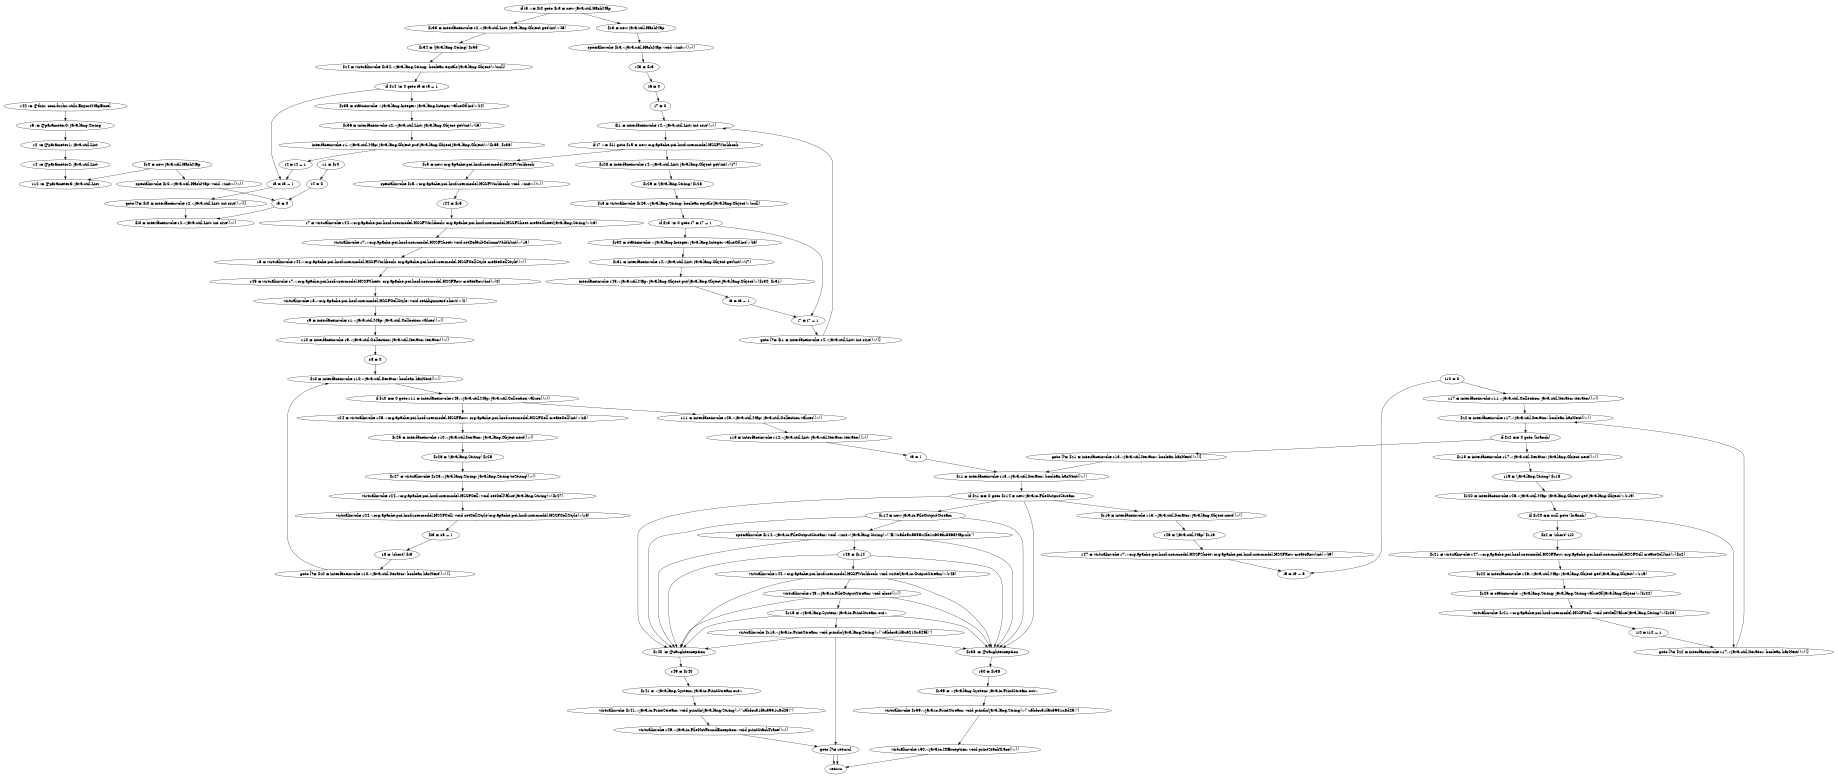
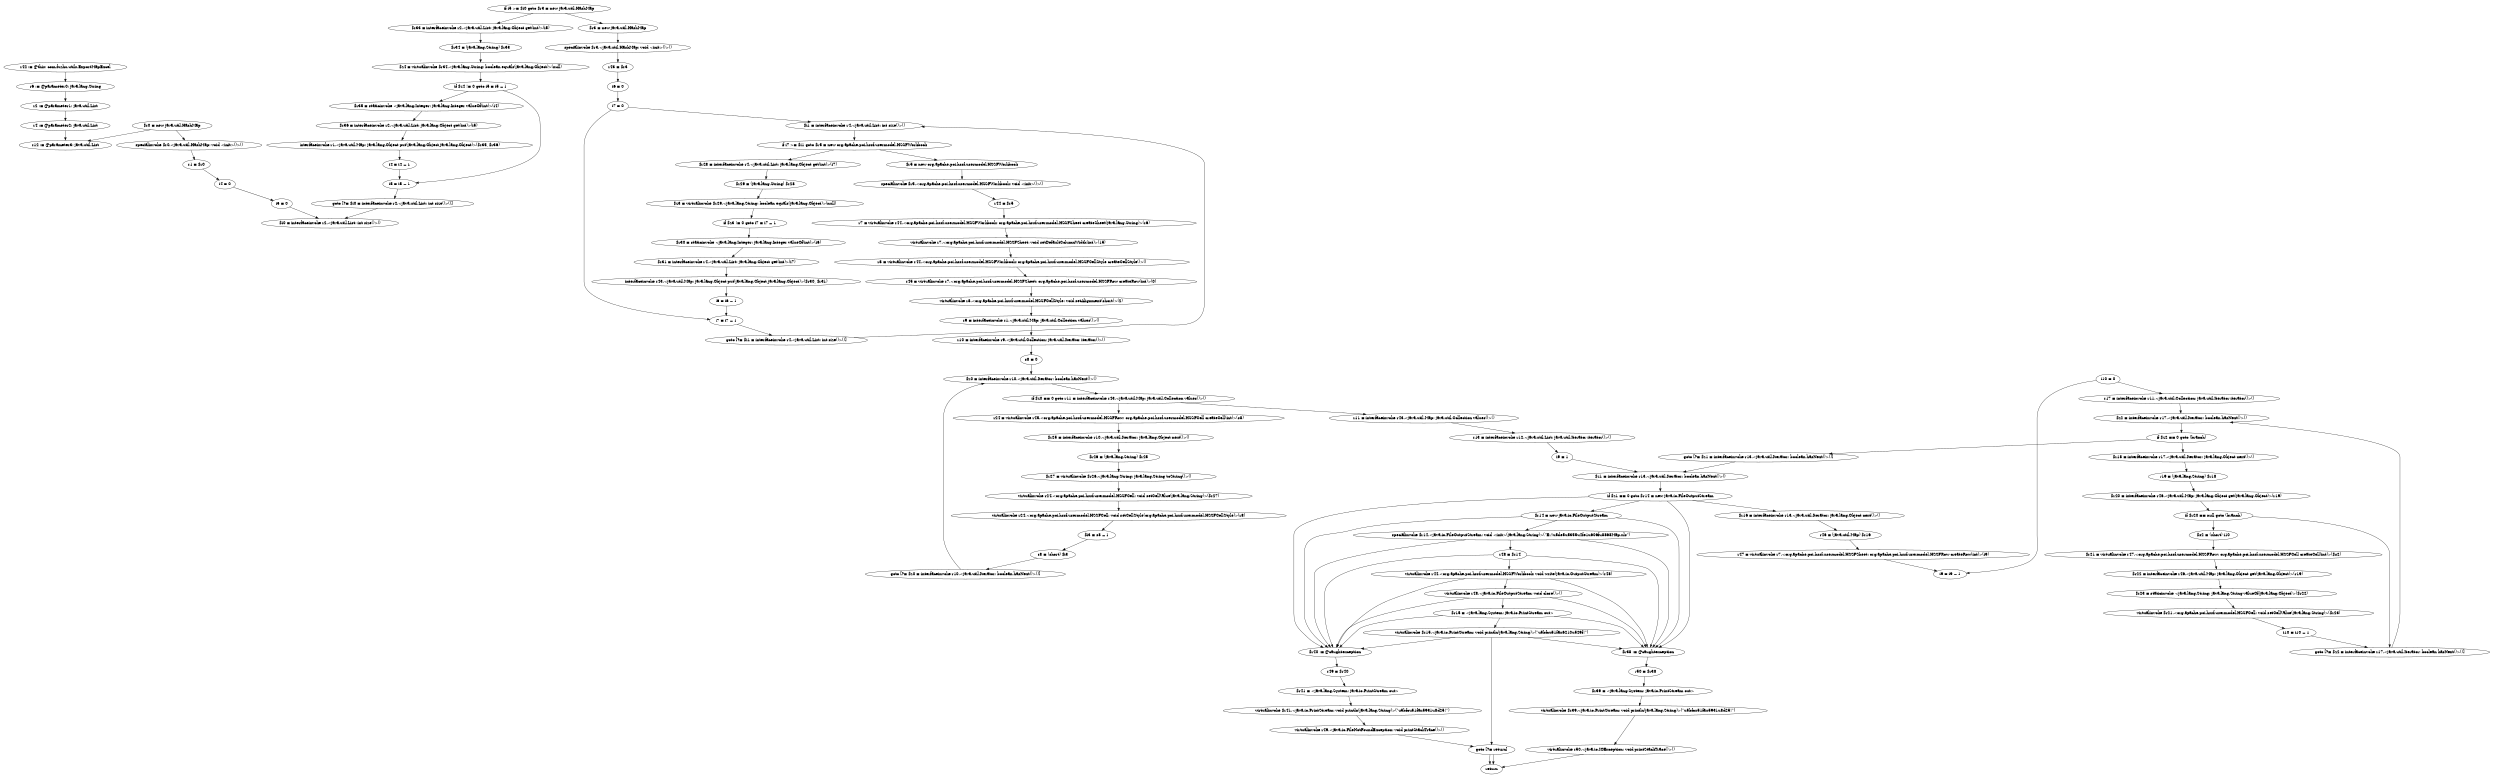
(250, 194) -> (192, 154)
(800, 242) -> (584, 257)
(1294, 574) -> (1950, 574)
